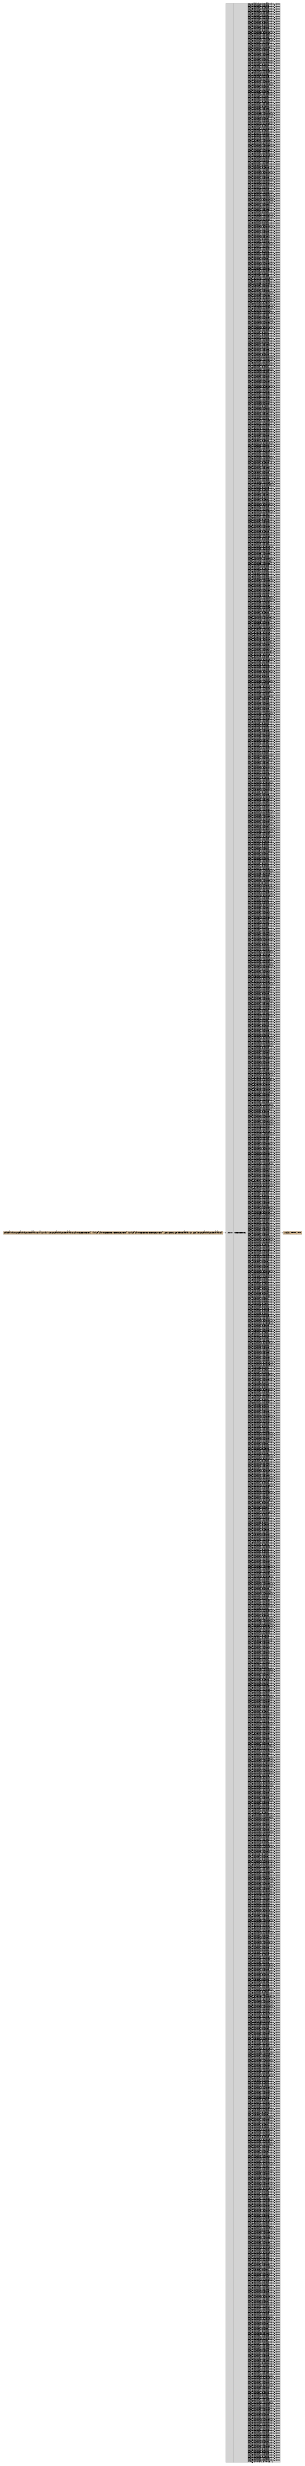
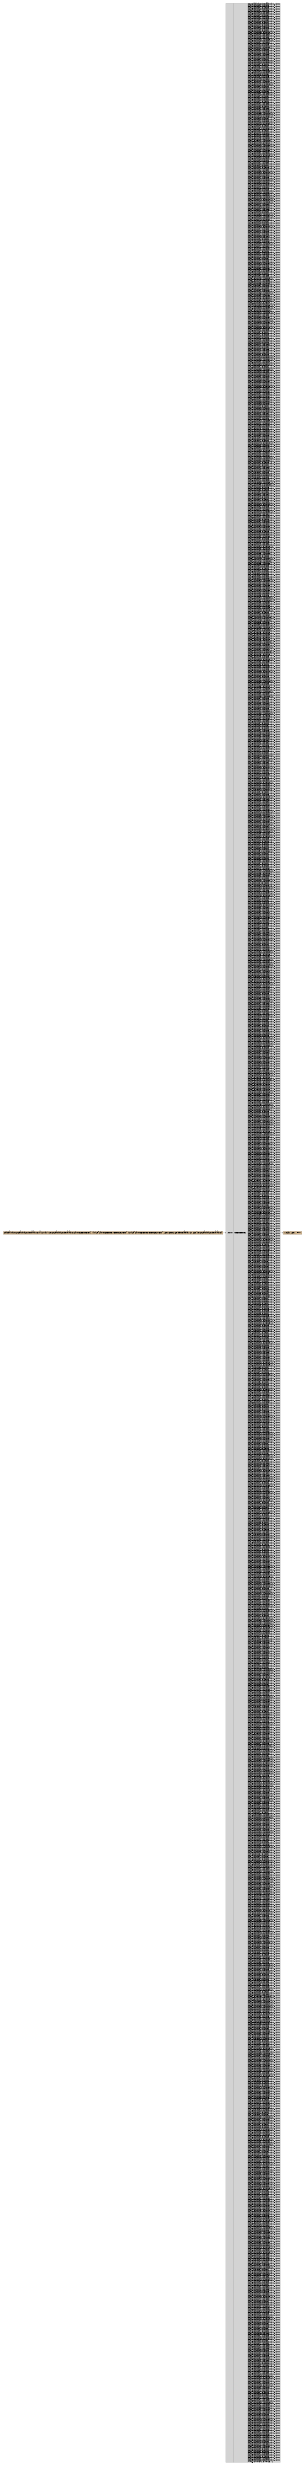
(293, 1233) -> (293, 1233)
